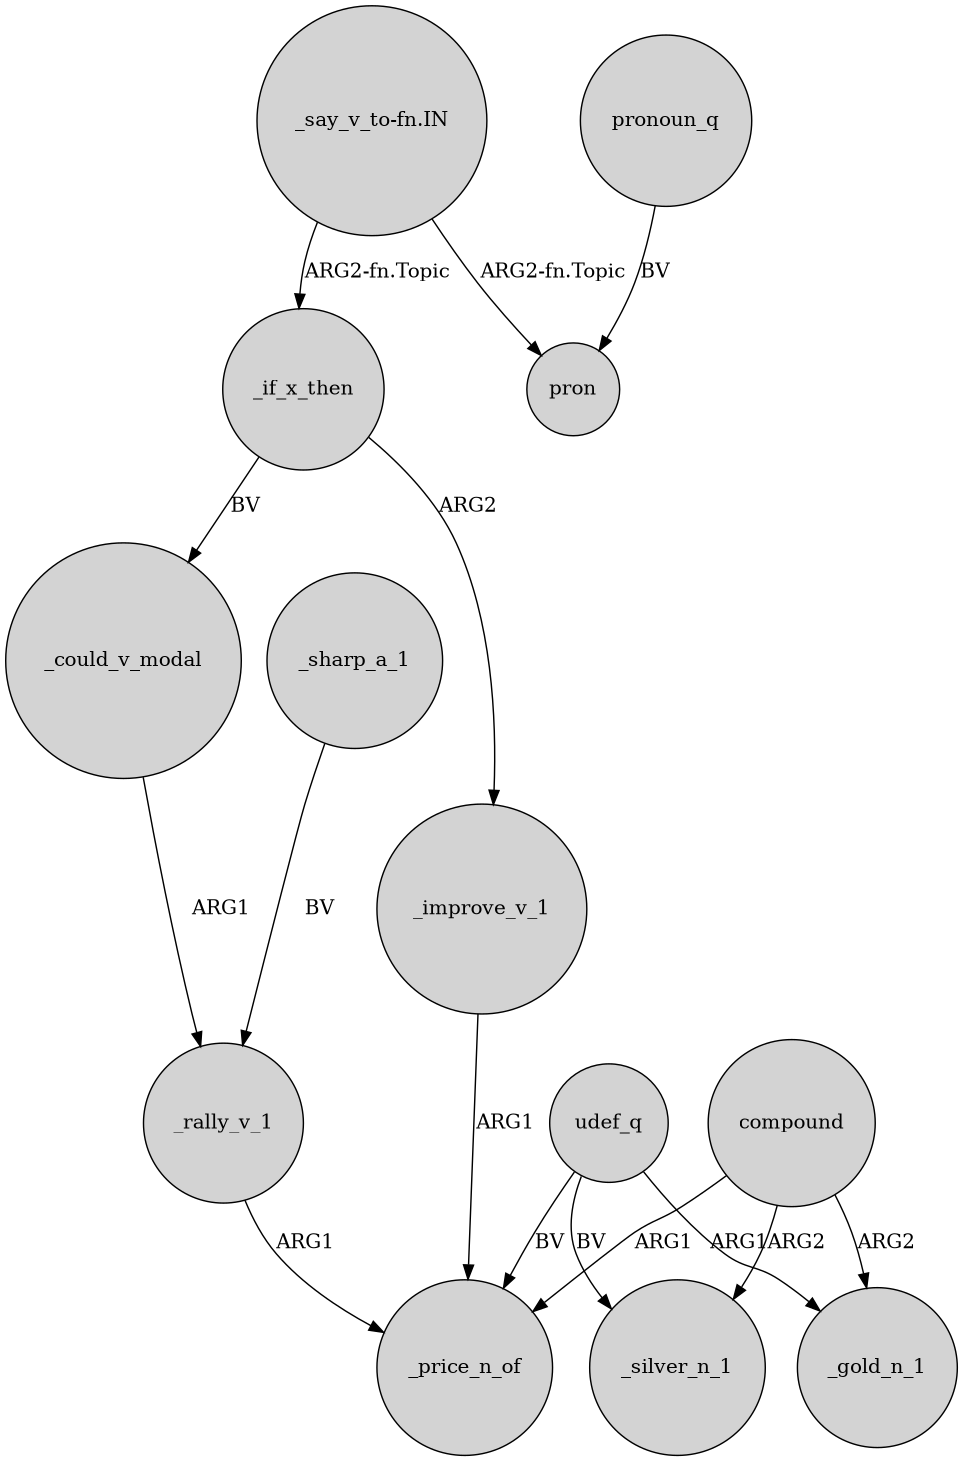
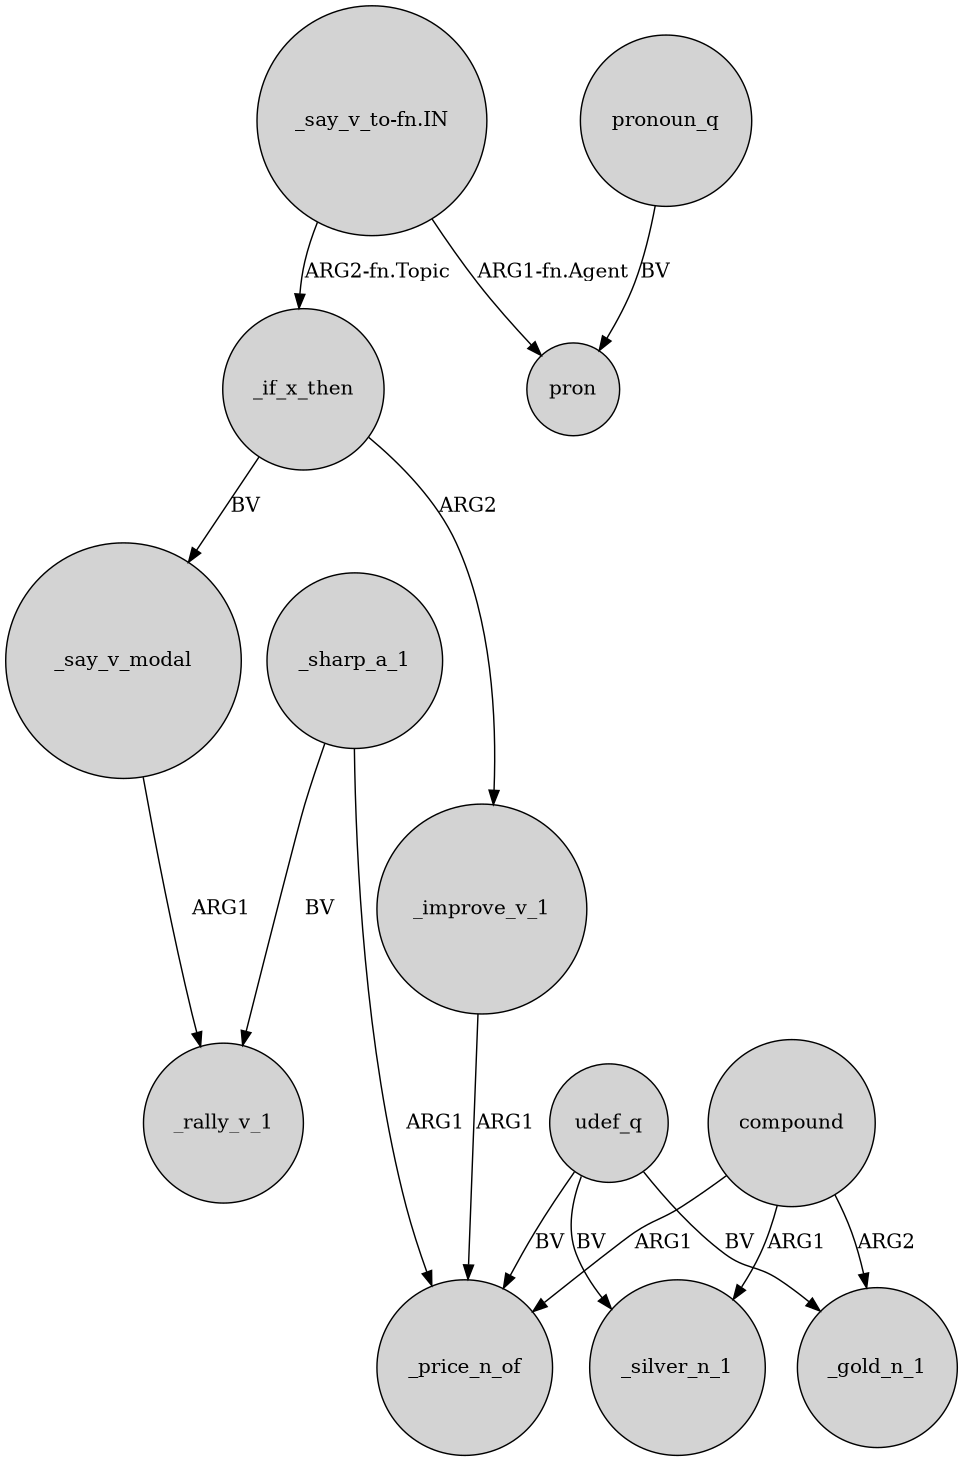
(553, 272) -> (553, 272)
(124, 661) -> (124, 661)
(740, 1243) -> (740, 1243)
(797, 1243) -> (797, 1243)
(296, 1274) -> (371, 1013)
